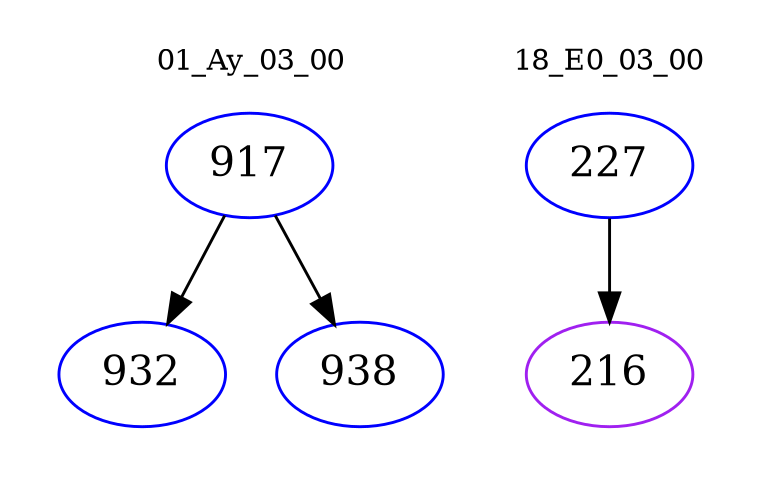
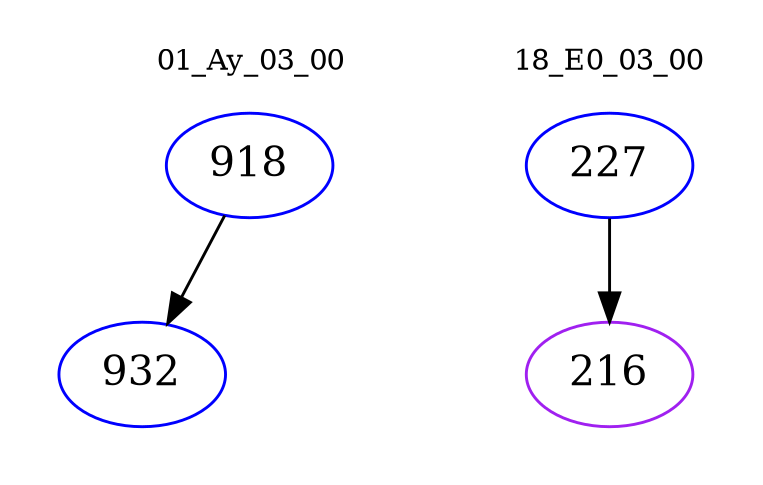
(250, 165) -> (250, 165)
(360, 374) -> none
